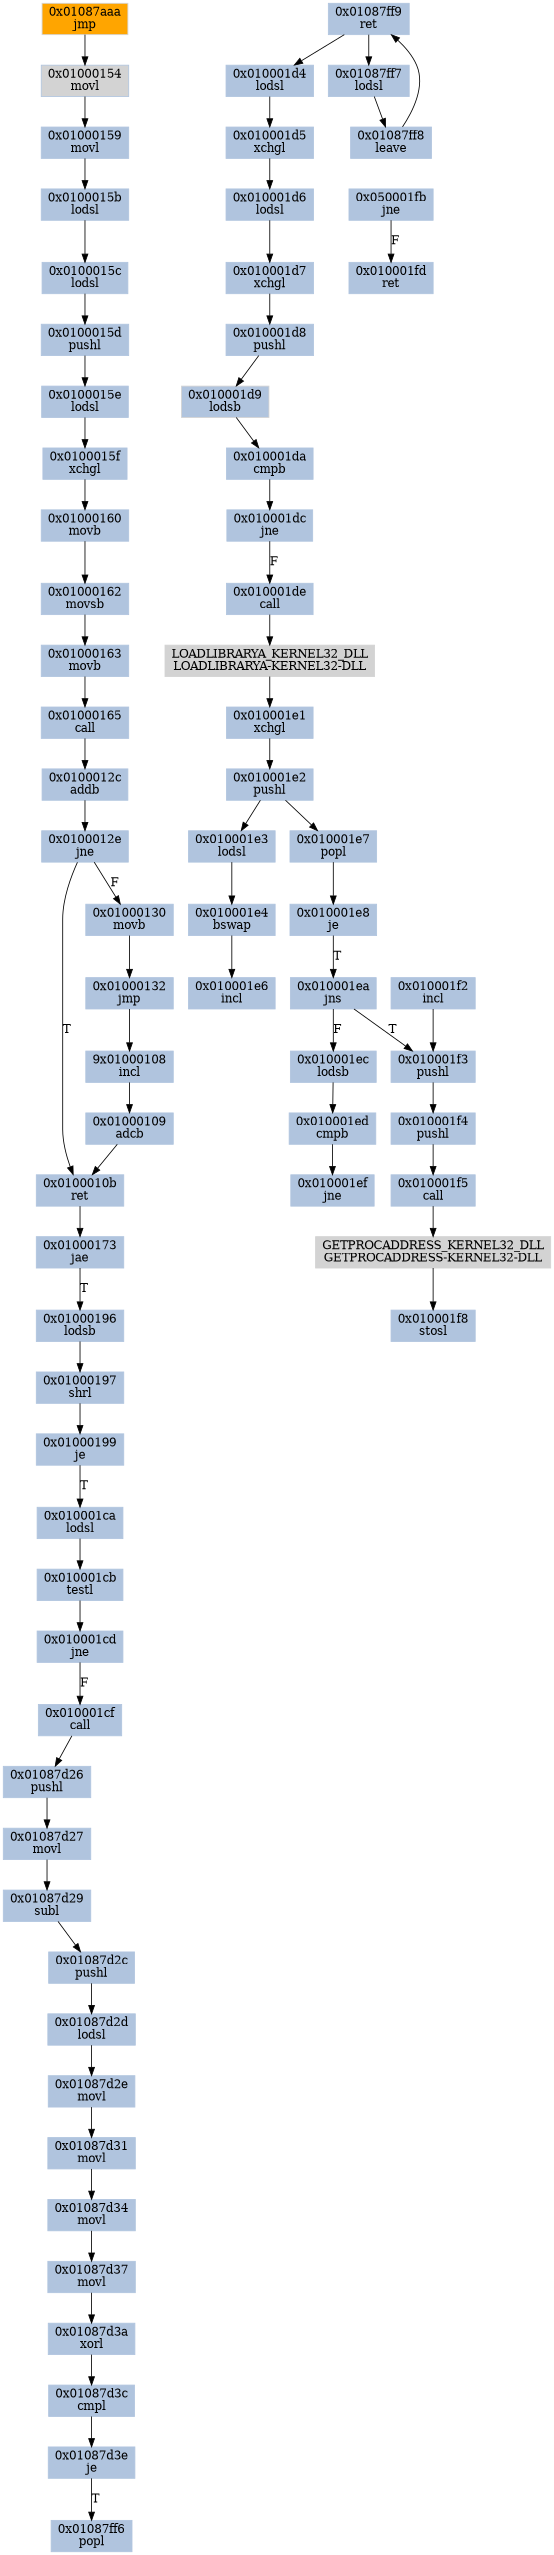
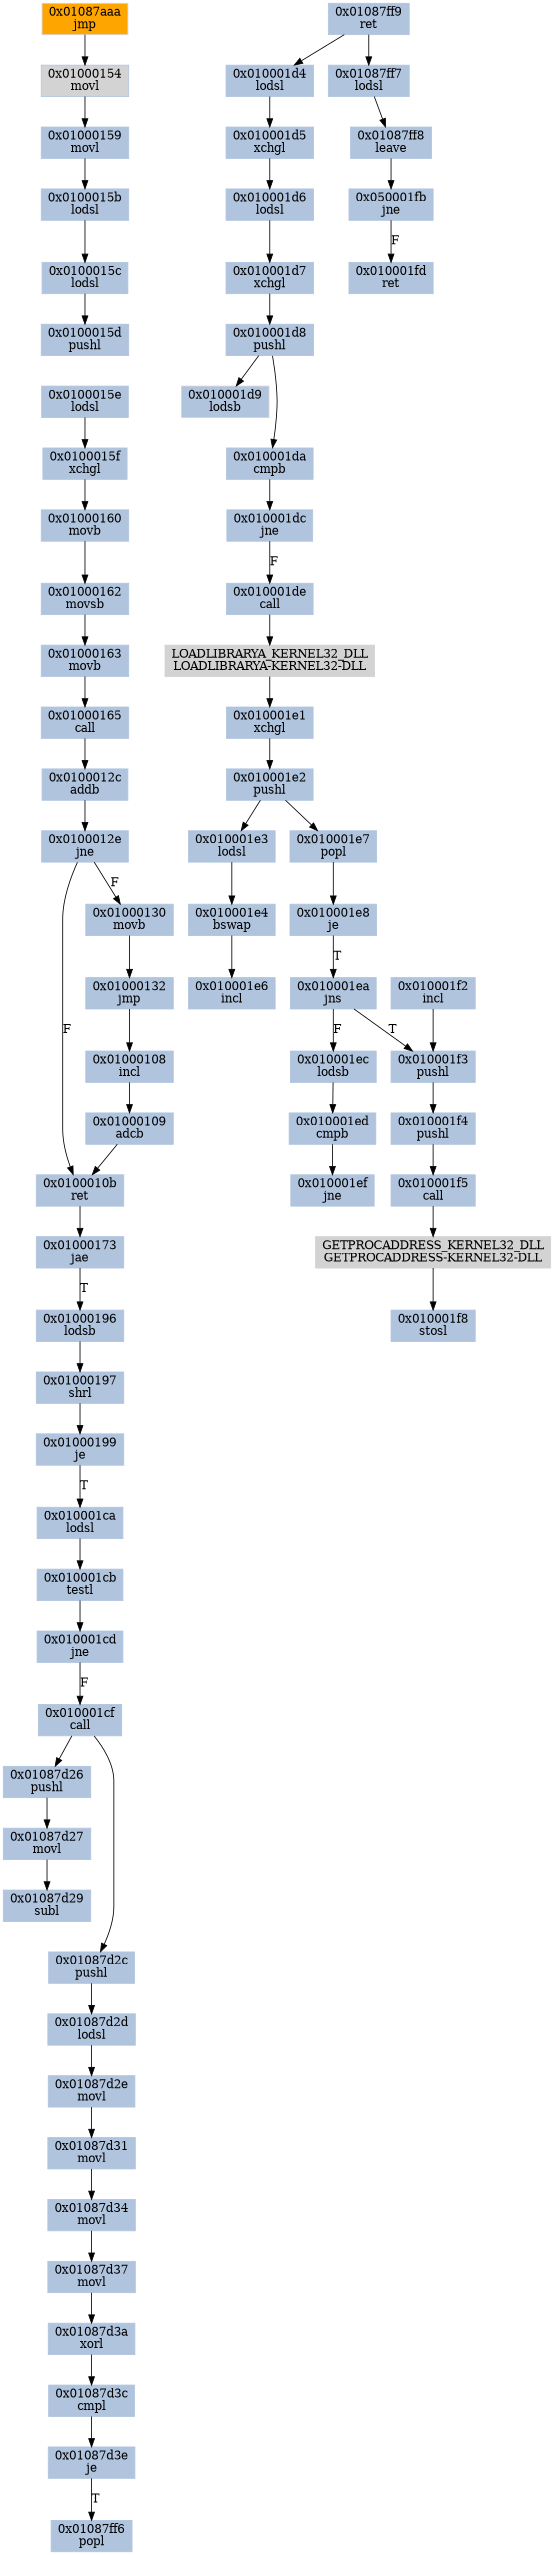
(420, 82) -> (391, 169)
(85, 367) -> none
(245, 429) -> (277, 398)
(67, 1030) -> (67, 1030)
(130, 1067) -> (130, 1067)
(67, 1933) -> (114, 1838)
